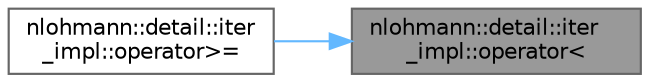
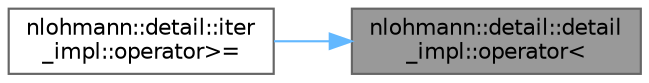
(496, 41) -> (496, 41)
